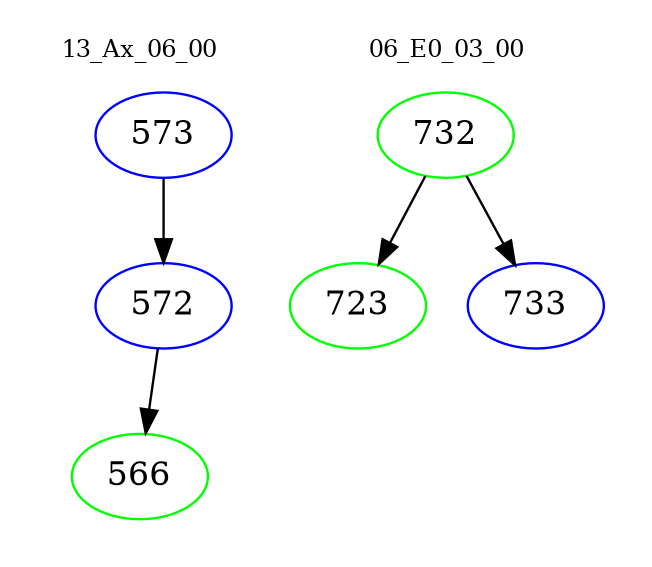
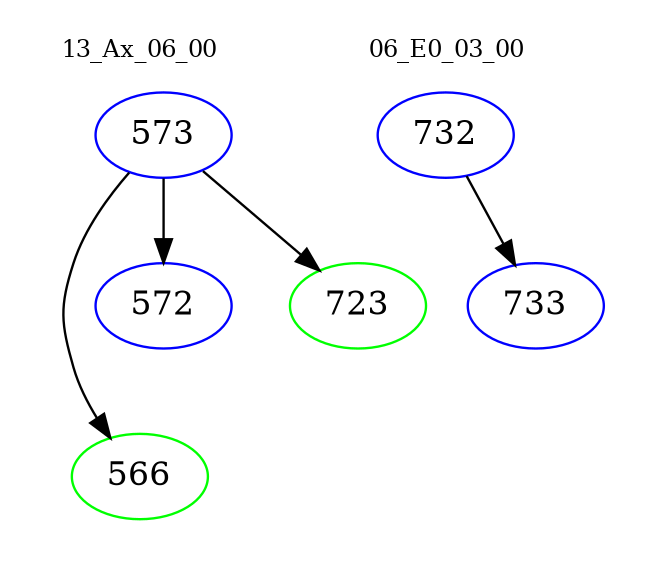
(446, 135) -> (446, 135)
(408, 209) -> (235, 198)
(153, 379) -> (66, 290)
